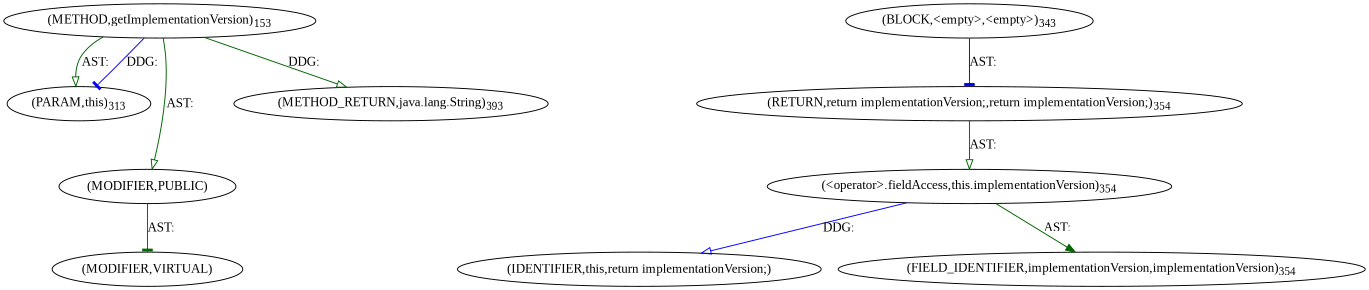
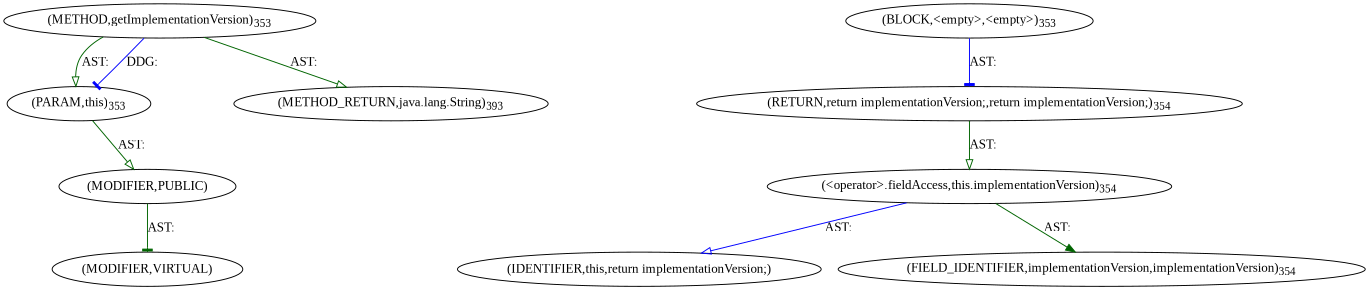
(263, 20) -> (263, 20)
(1048, 20) -> (1048, 20)
(306, 62) -> (306, 62)
(165, 99) -> (110, 141)
(117, 102) -> (117, 102)
(841, 228) -> (841, 228)
